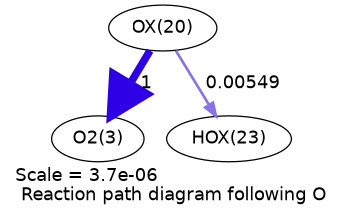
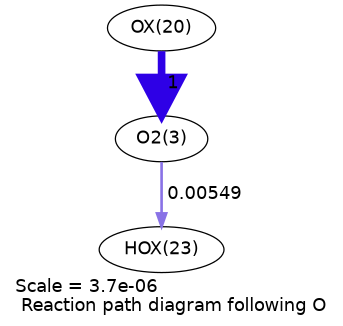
(192, 78) -> (162, 188)
